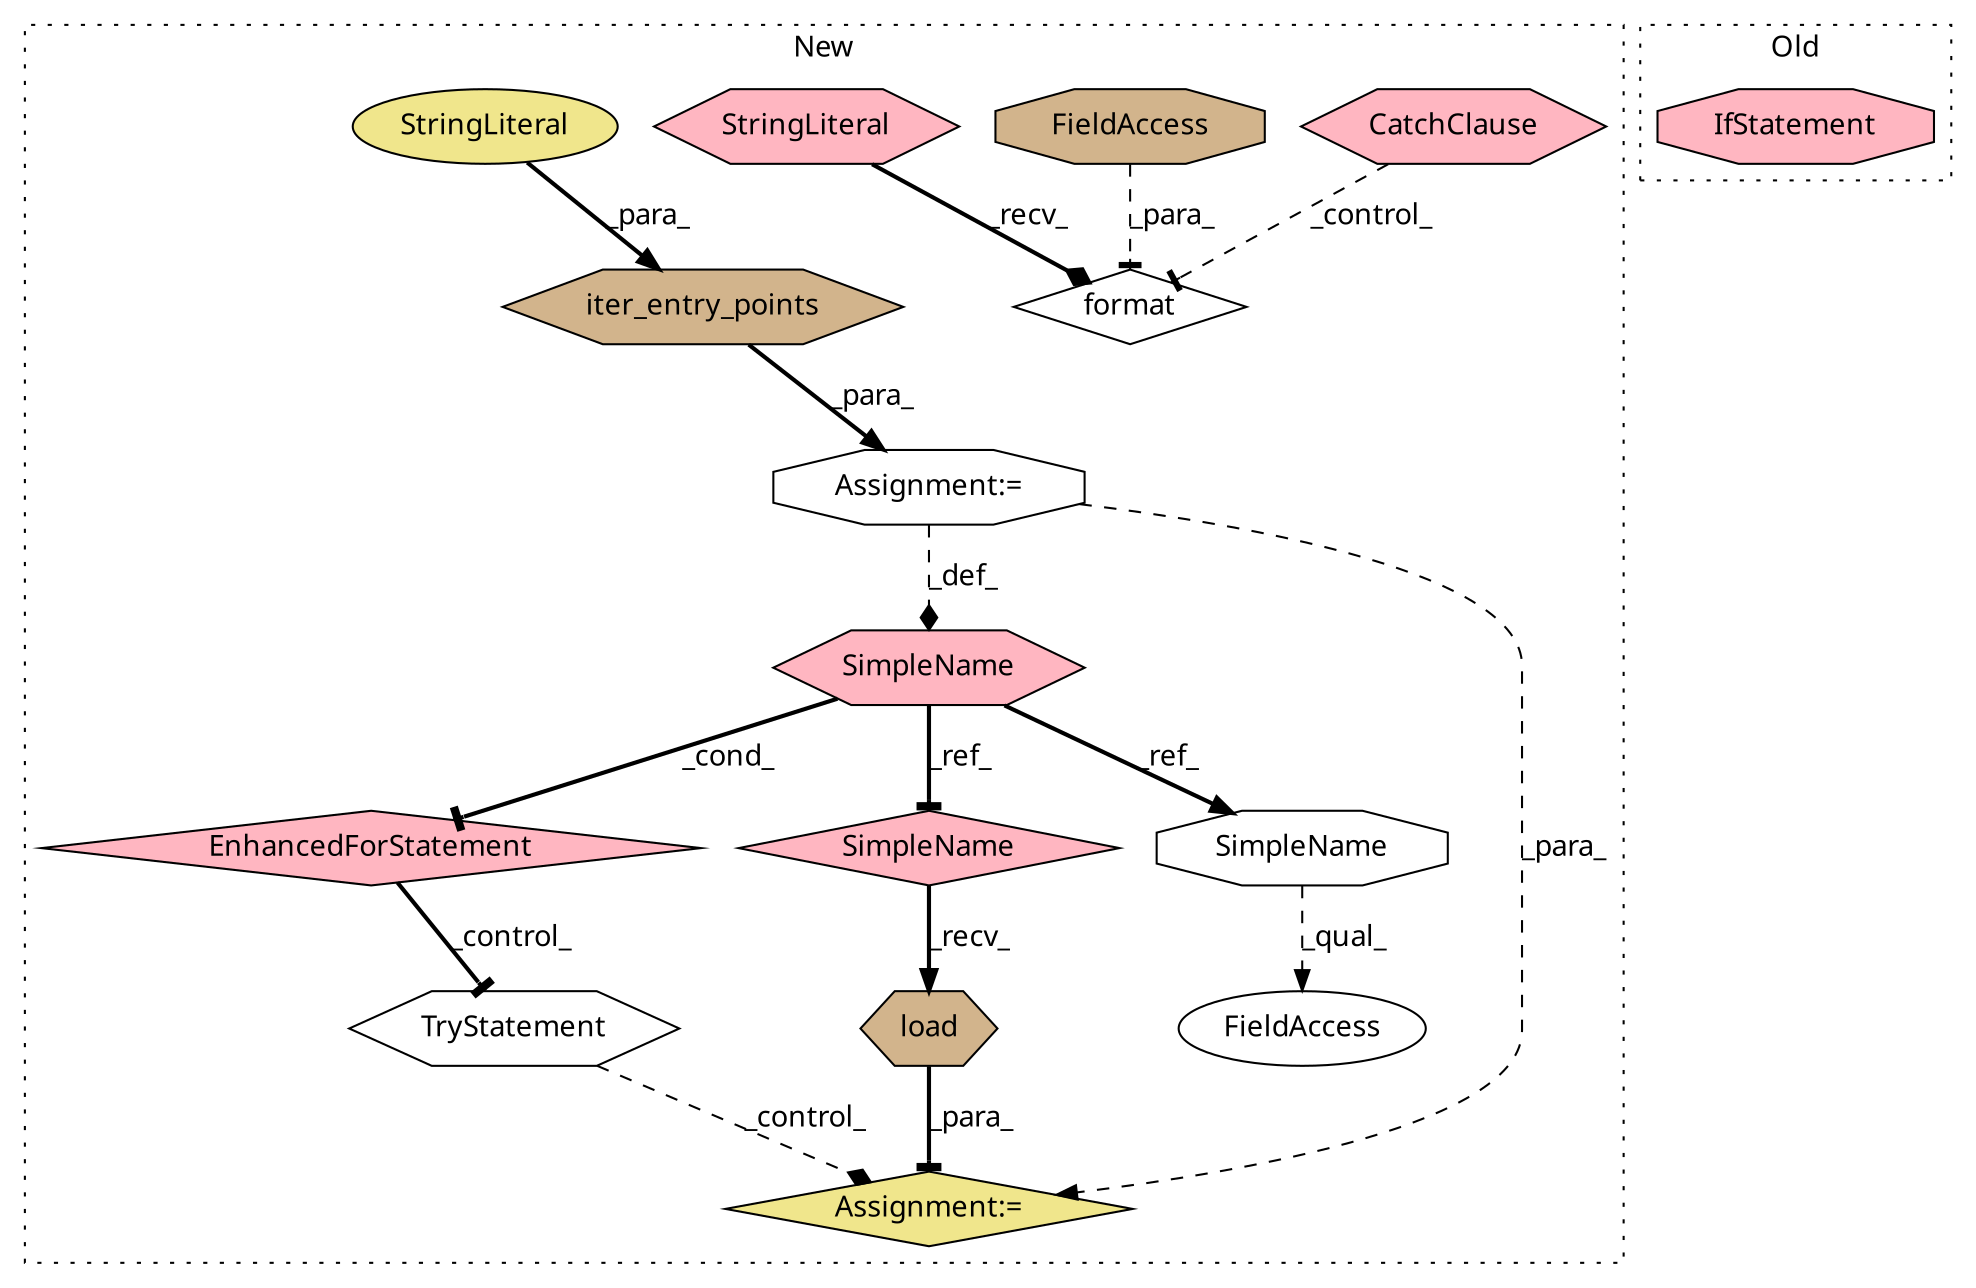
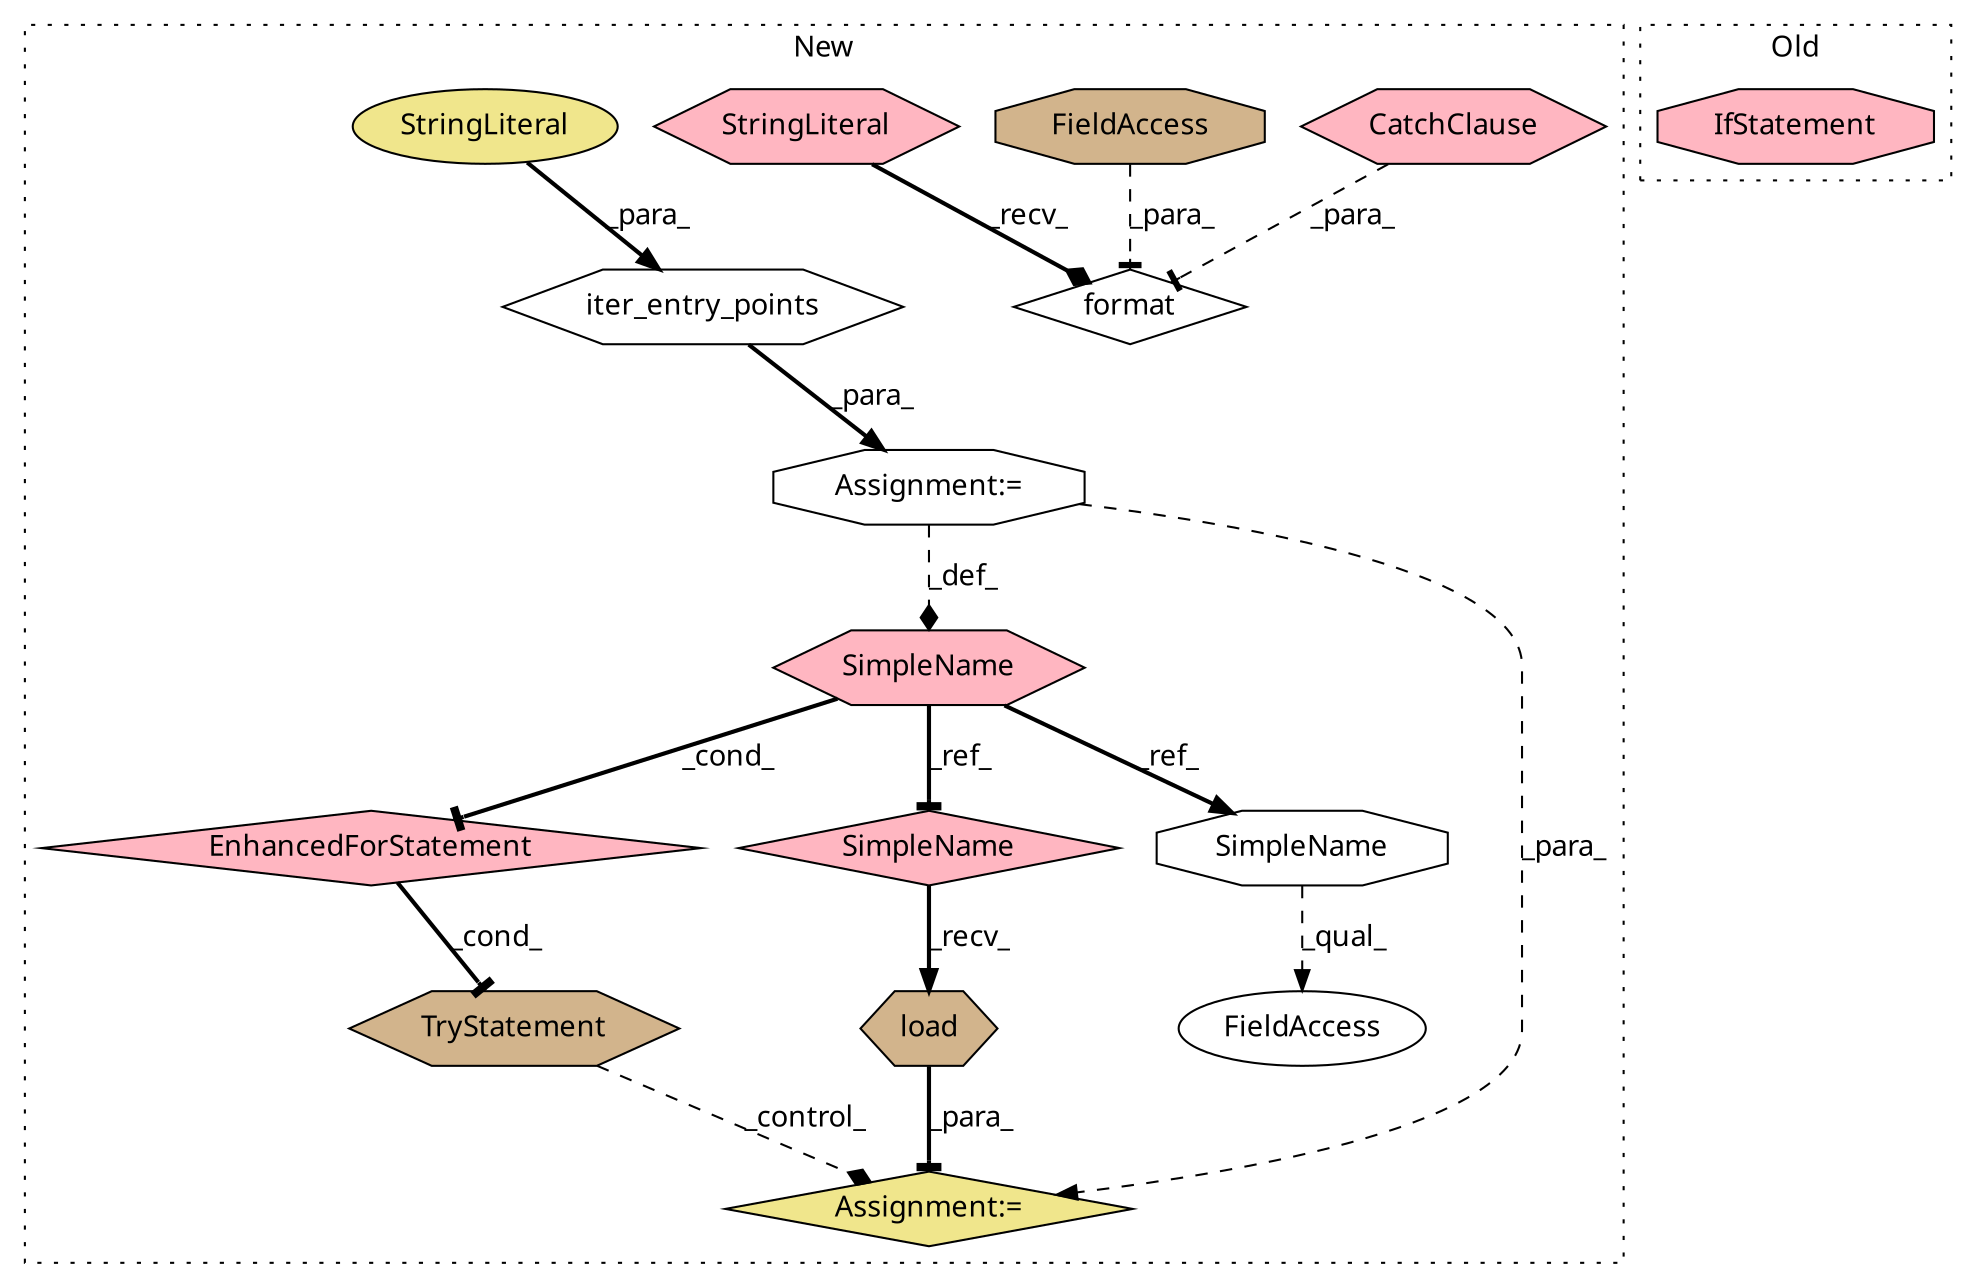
(1372, 217) -> (1353, 217)
(703, 307) -> (703, 307)
(511, 938) -> (497, 938)
(514, 1029) -> (514, 1029)
